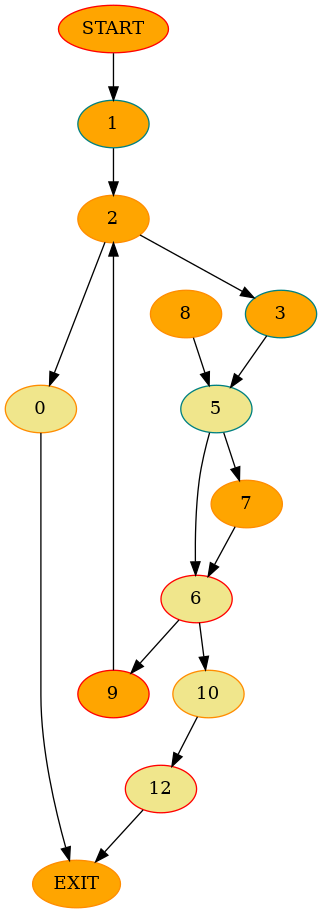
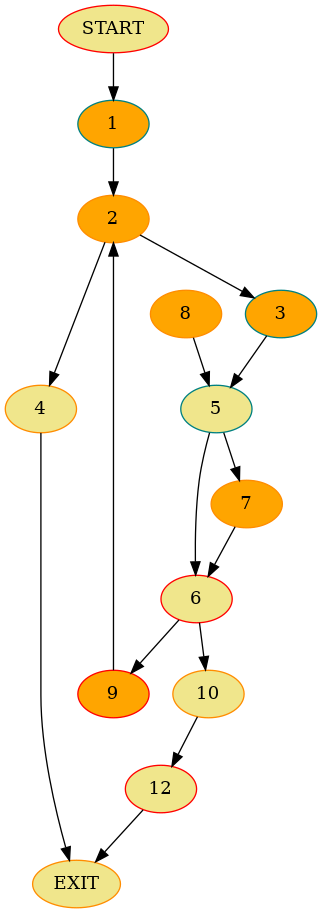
(113, 29) -> (113, 29)
(41, 409) -> (41, 409)
(77, 884) -> (77, 884)
